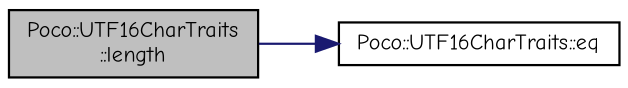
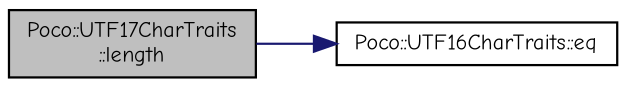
(134, 44) -> (132, 44)
